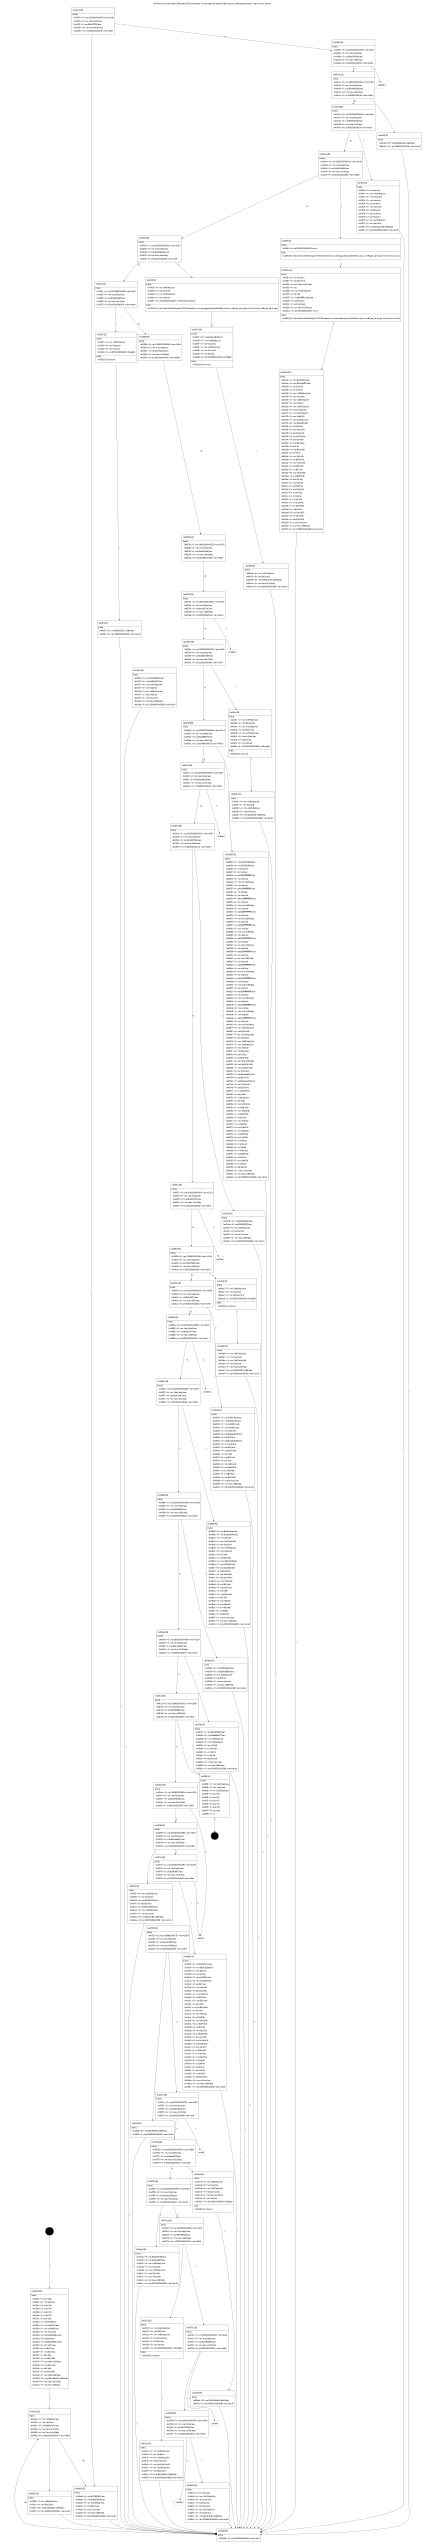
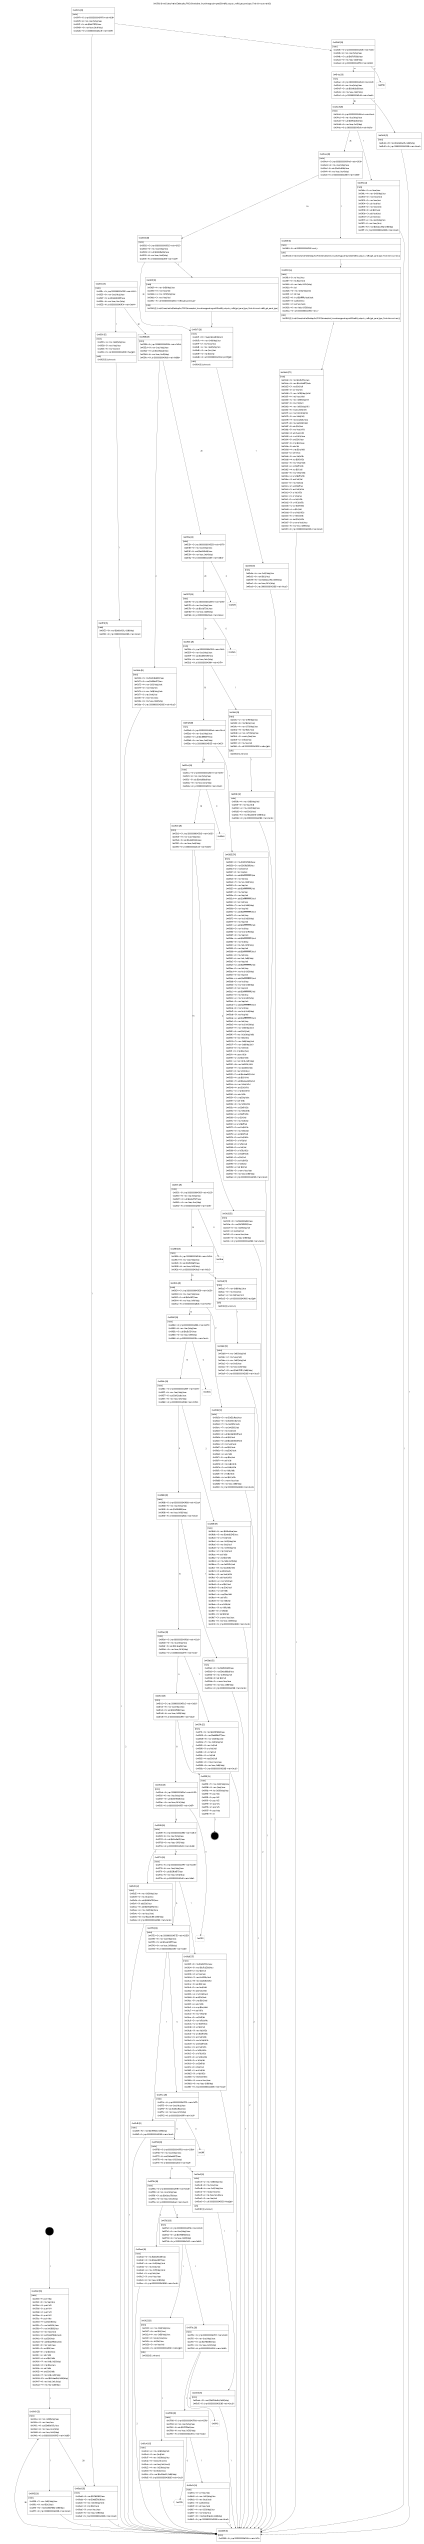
(131, 271) -> (141, 316)
none -> (155, 514)
none -> (232, 605)
(197, 1908) -> (175, 1903)
